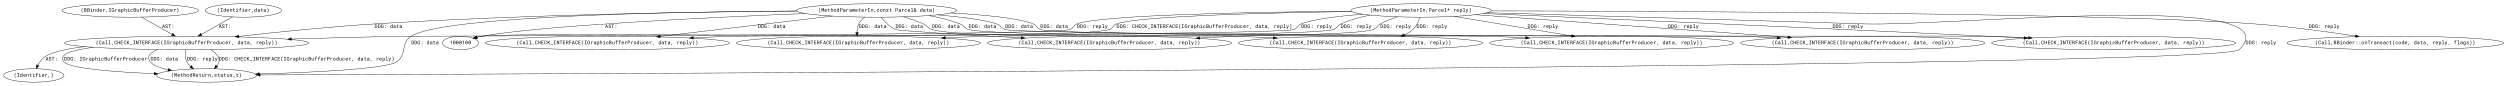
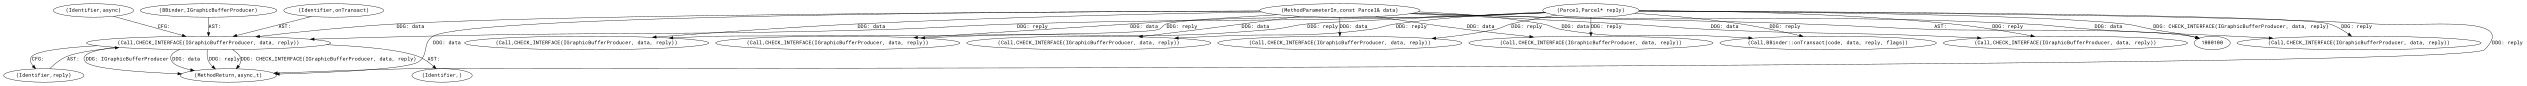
none -> (93, 10)
(243, 10) -> (334, 10)
(1421, 10) -> (1591, 10)
none -> (1583, 33)
none -> (44, 75)
(206, 75) -> (228, 75)
